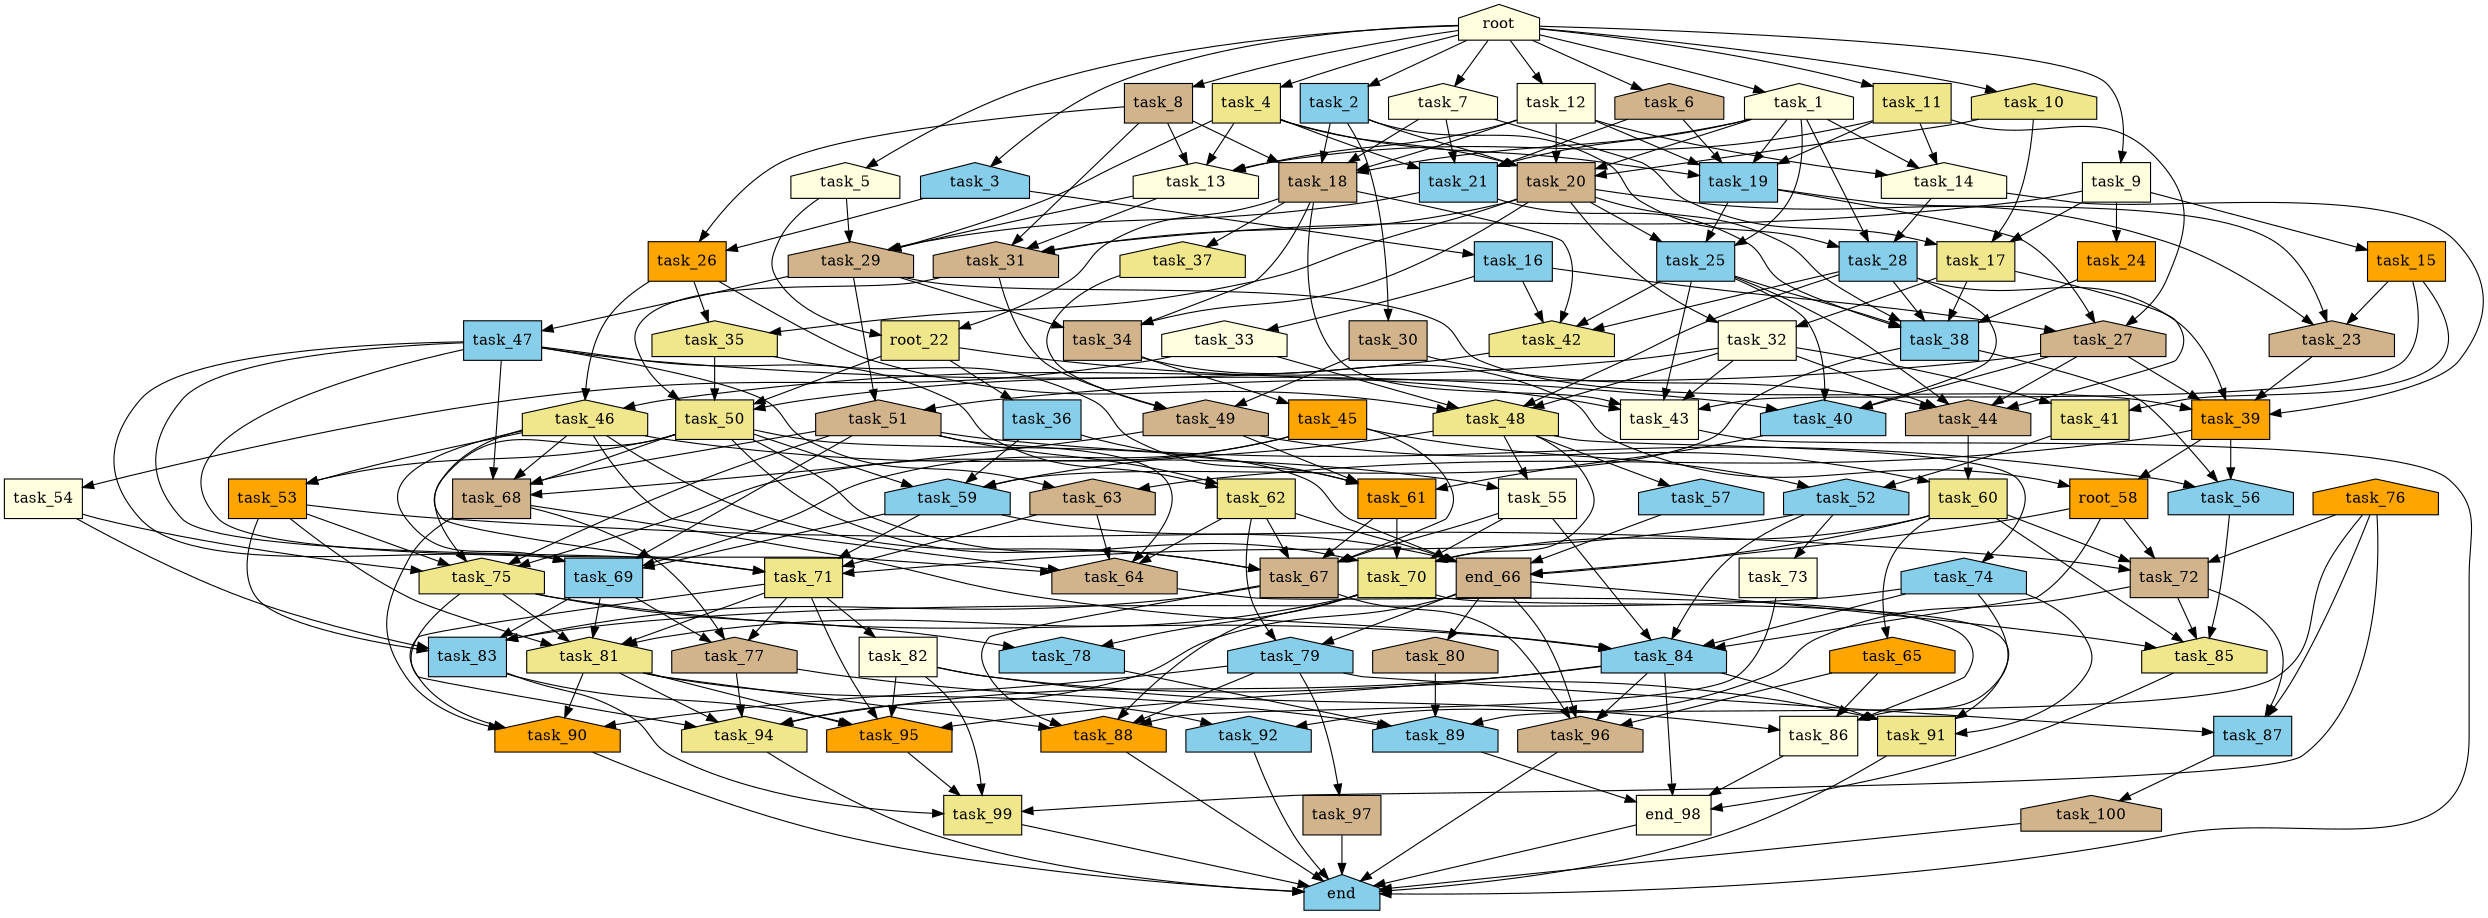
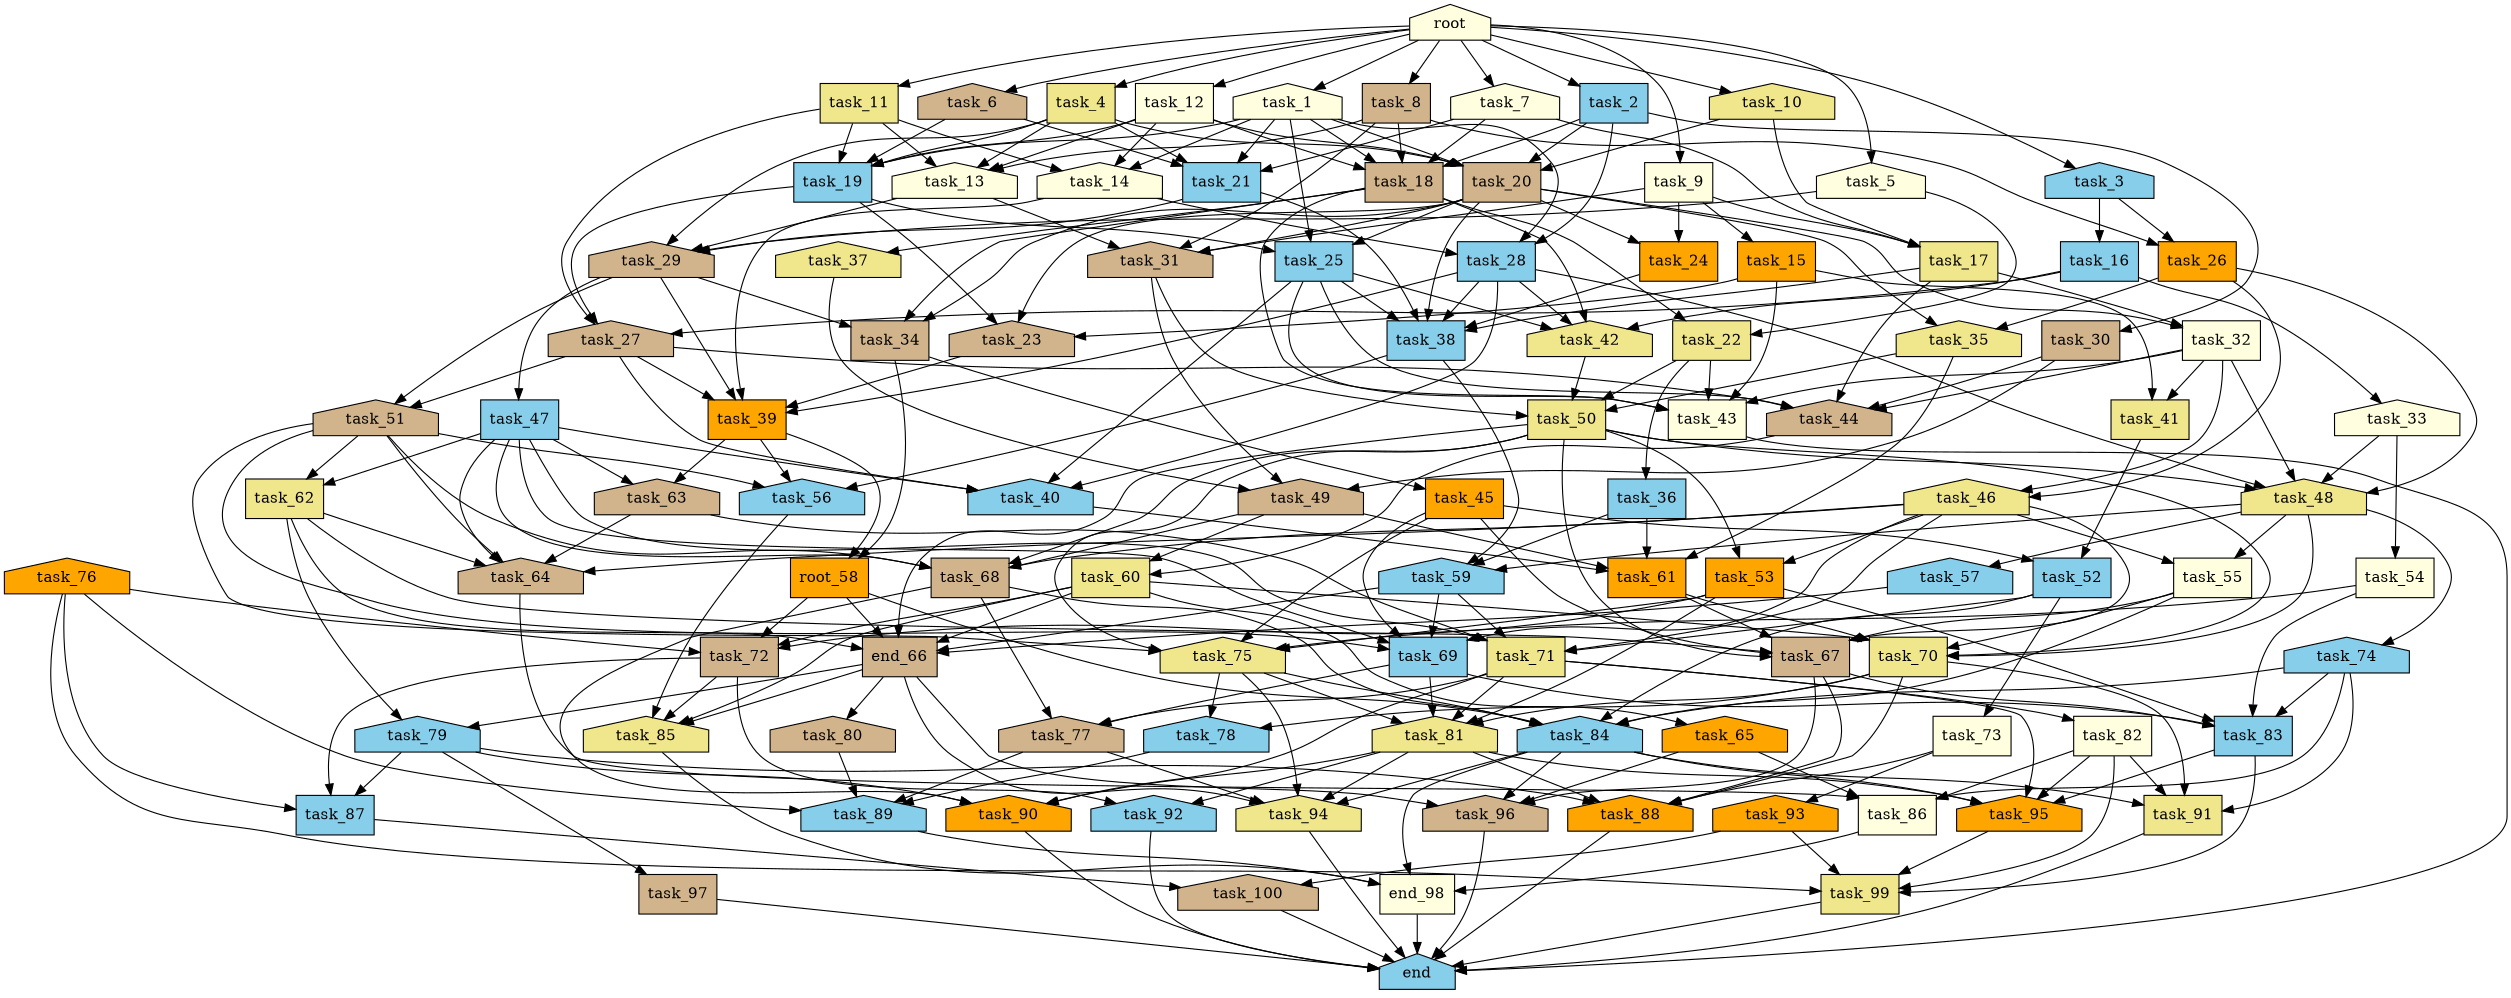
none -> (1585, 220)
(920, 341) -> (1712, 341)
(828, 459) -> (2053, 467)
(1846, 499) -> (2072, 578)
none -> (1775, 815)
